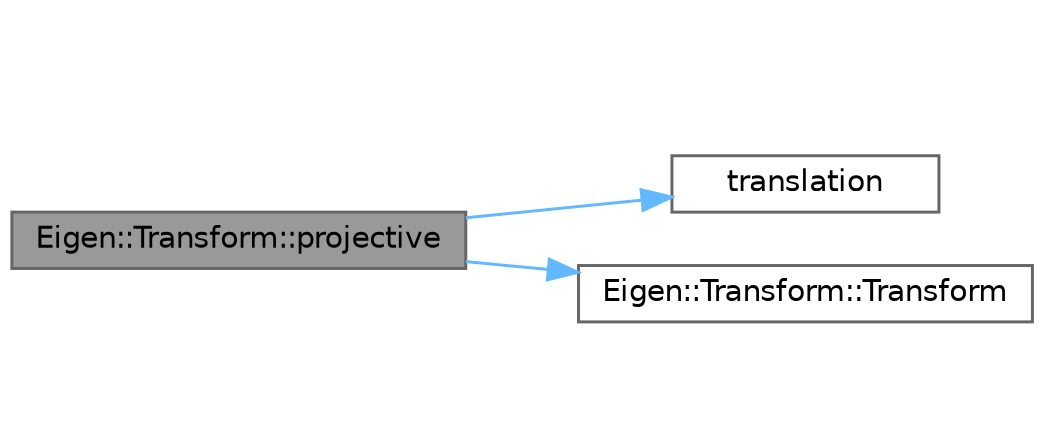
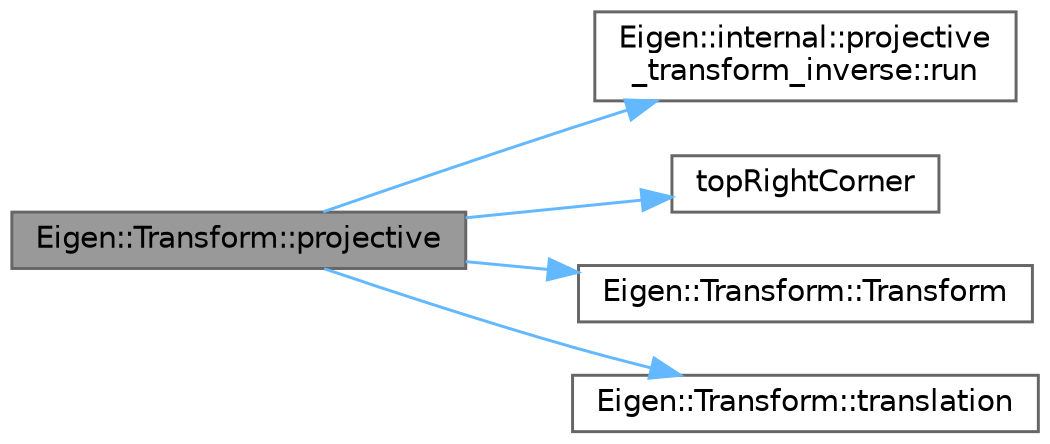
none -> (805, 56)
(805, 184) -> (805, 184)
none -> (805, 403)
